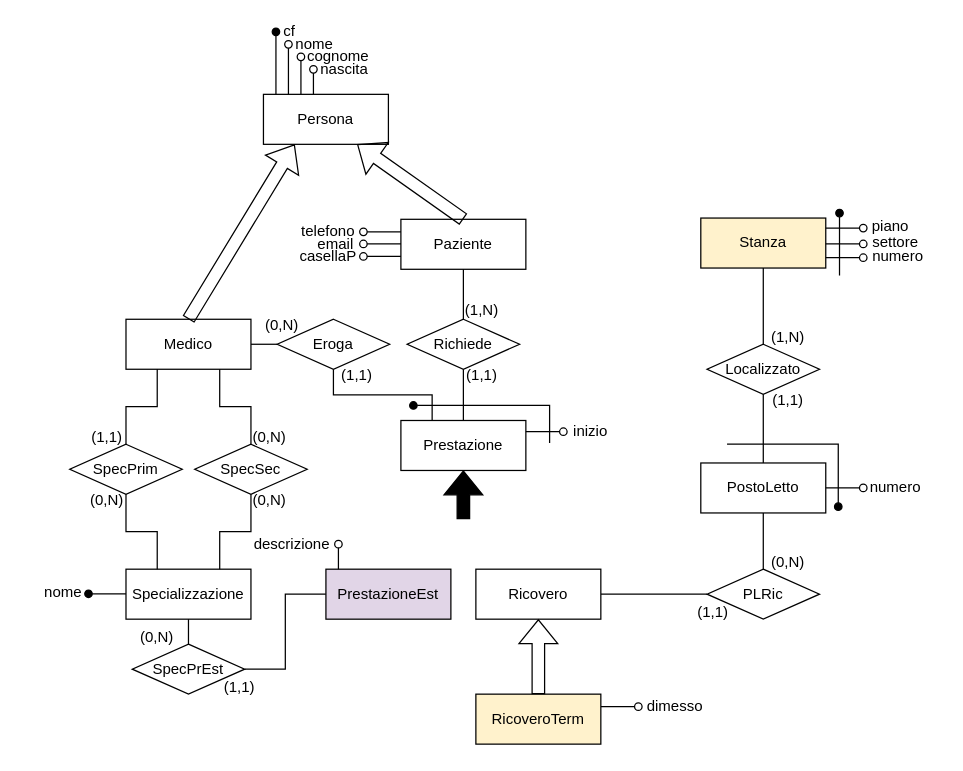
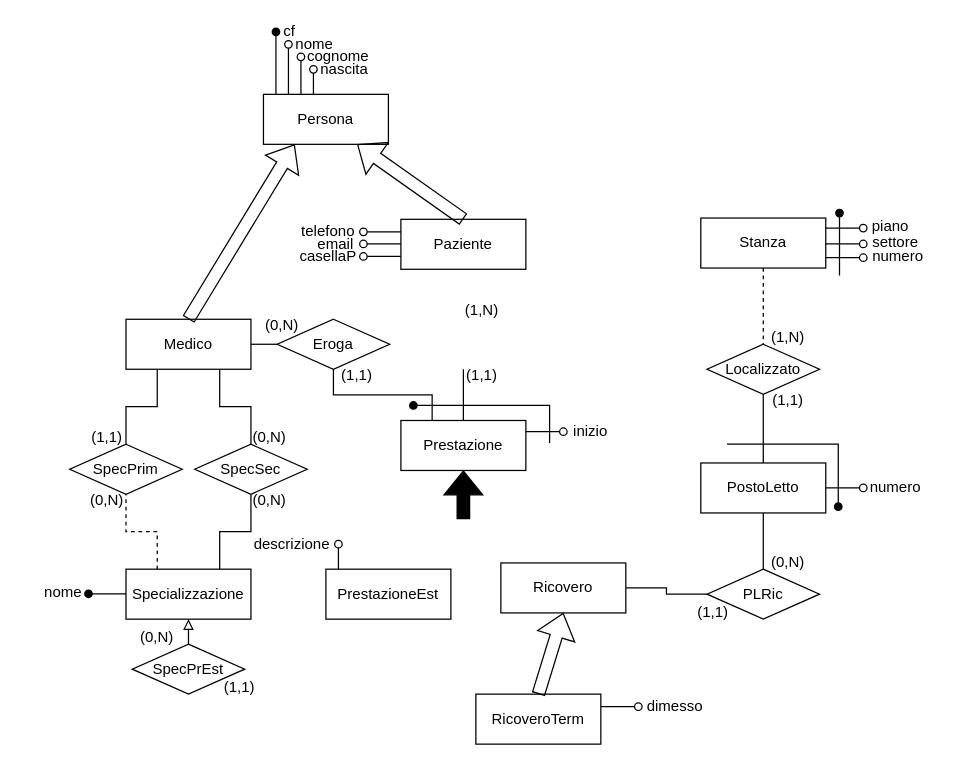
(763, 243) -> (763, 243)
(463, 294) -> none
(763, 307) -> (763, 307)
(463, 344) -> none
(140, 532) -> (140, 532)
(388, 594) -> (388, 594)
(538, 594) -> (563, 588)
(188, 625) -> (188, 631)
(285, 631) -> none
(538, 719) -> (538, 719)
